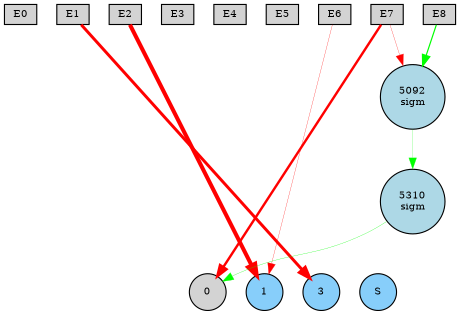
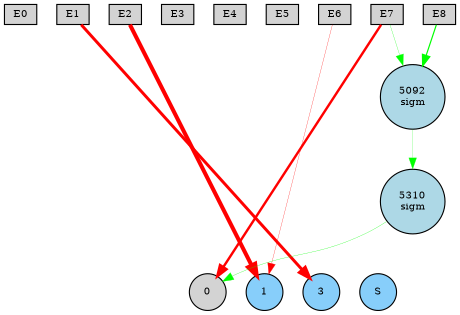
(395, 40) -> (395, 40)
